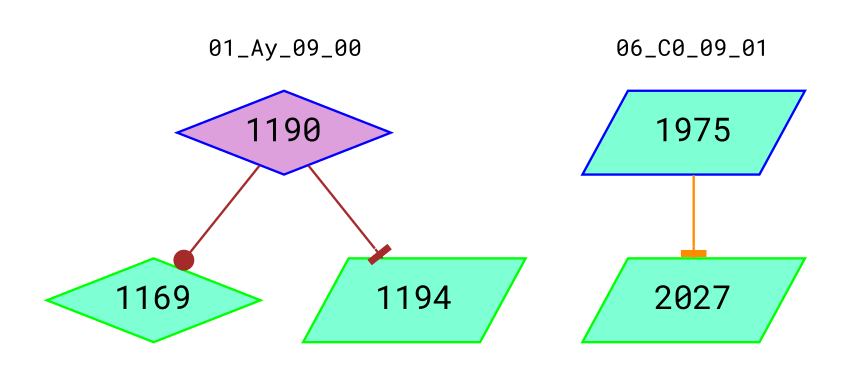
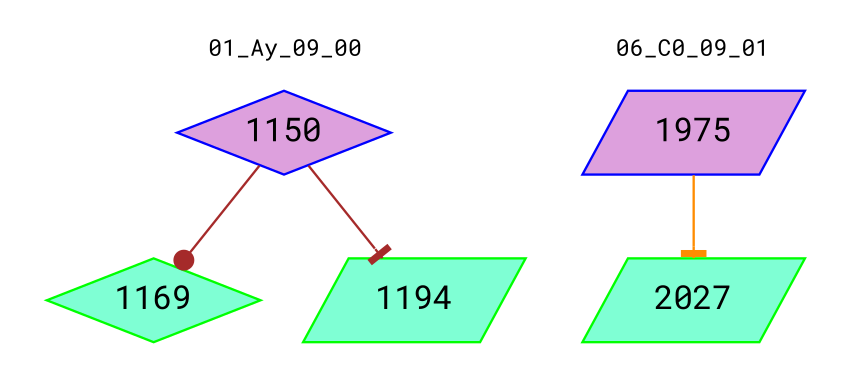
(284, 133) -> (284, 133)
(694, 133) -> (694, 133)
